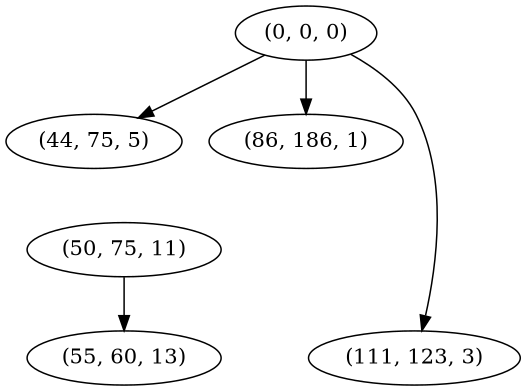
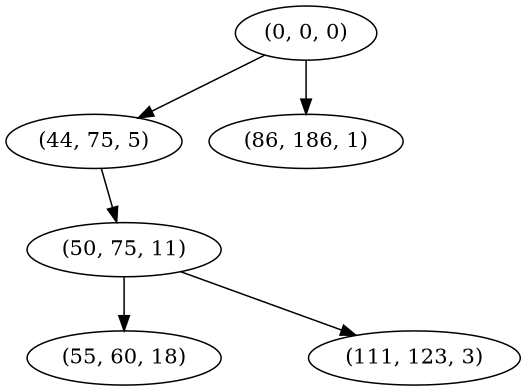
(433, 169) -> (261, 301)
none -> (107, 188)
(124, 358) -> (124, 358)
